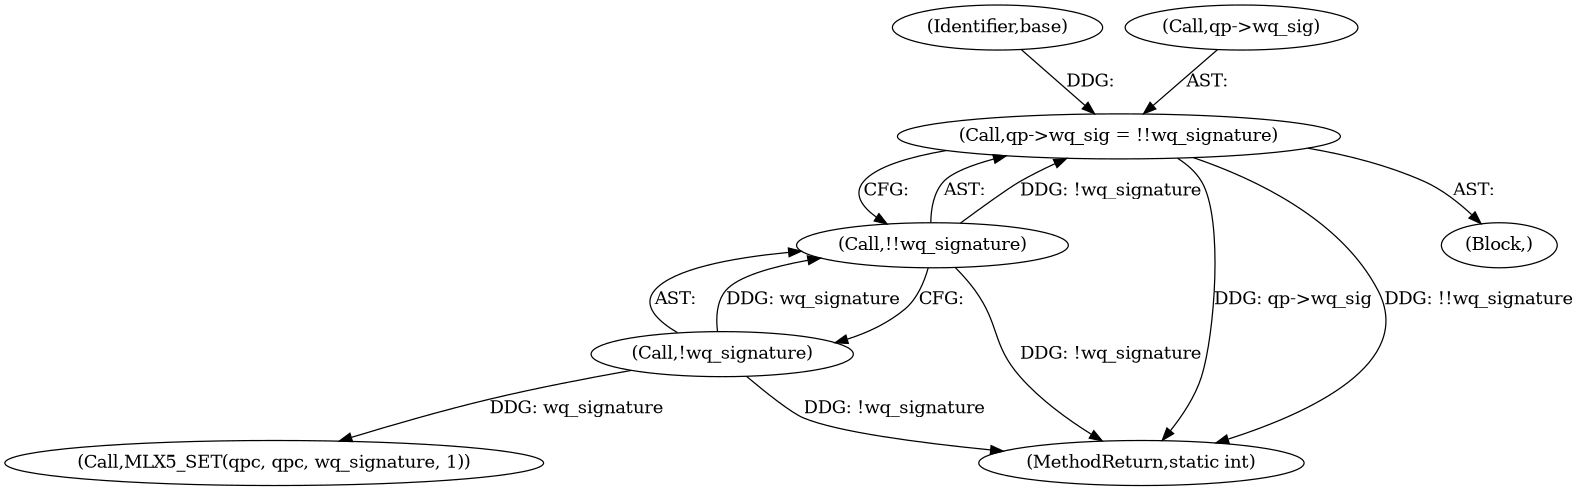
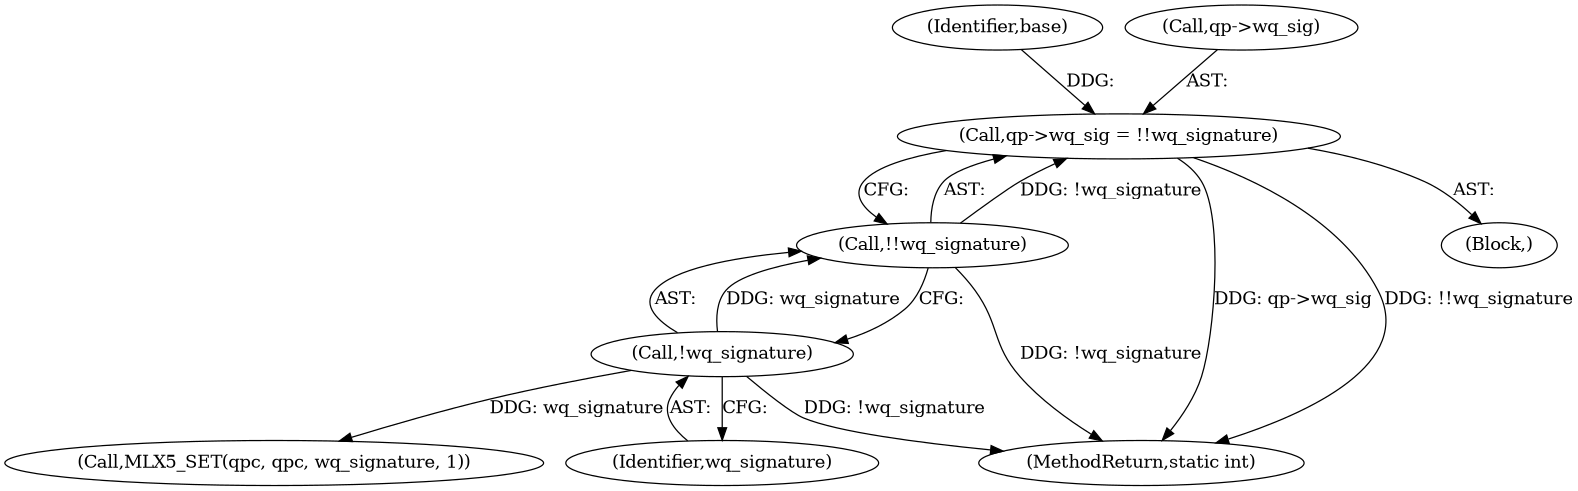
none -> (722, 463)
